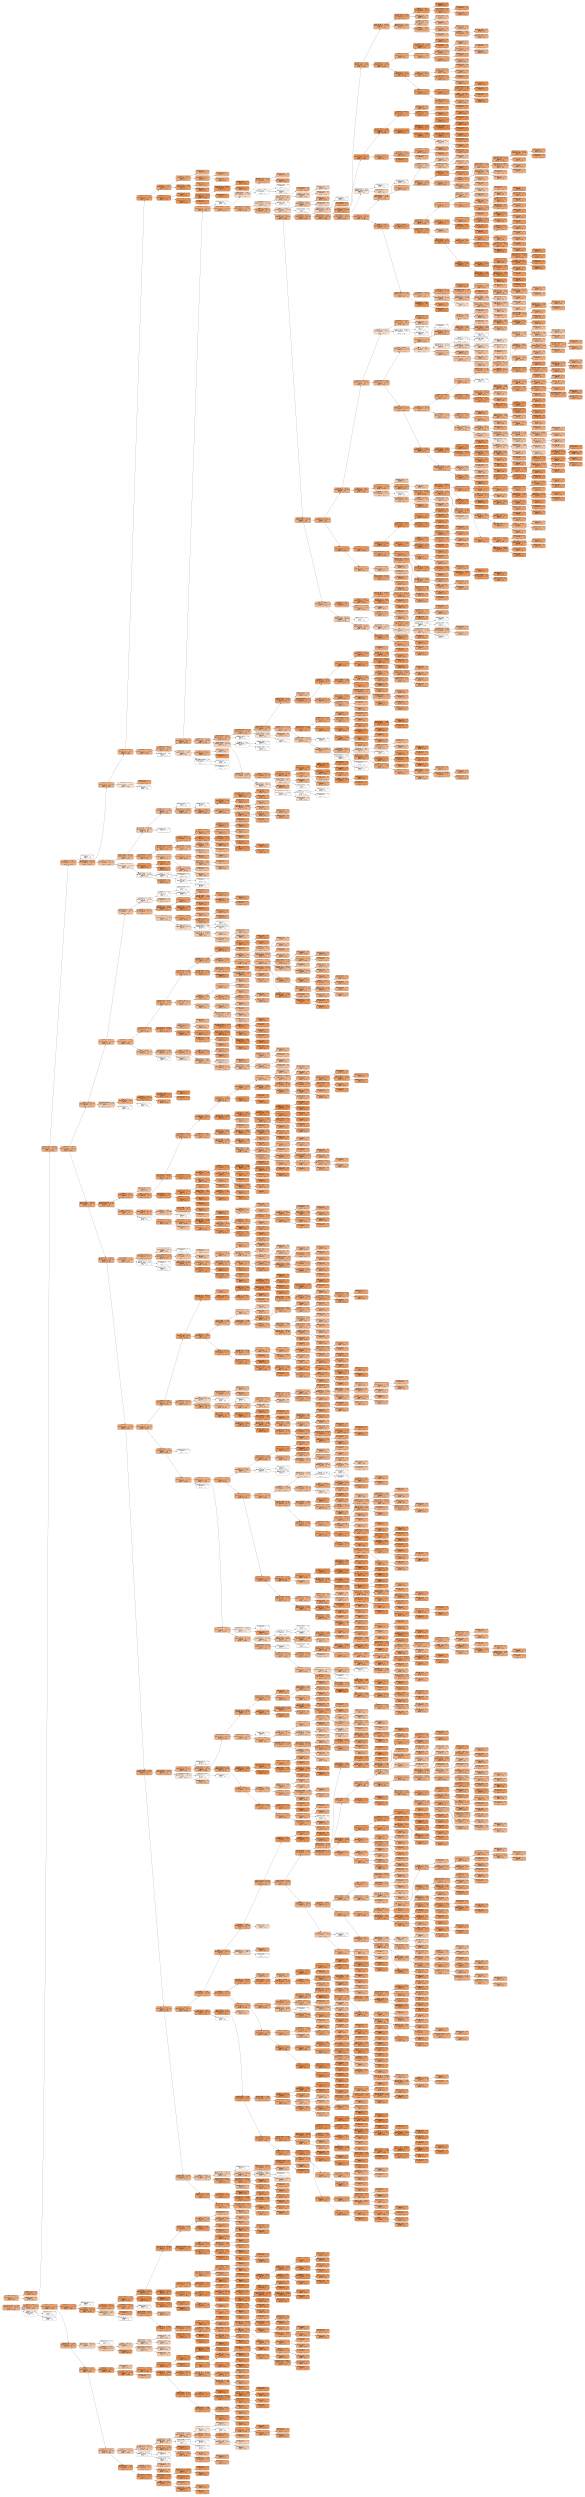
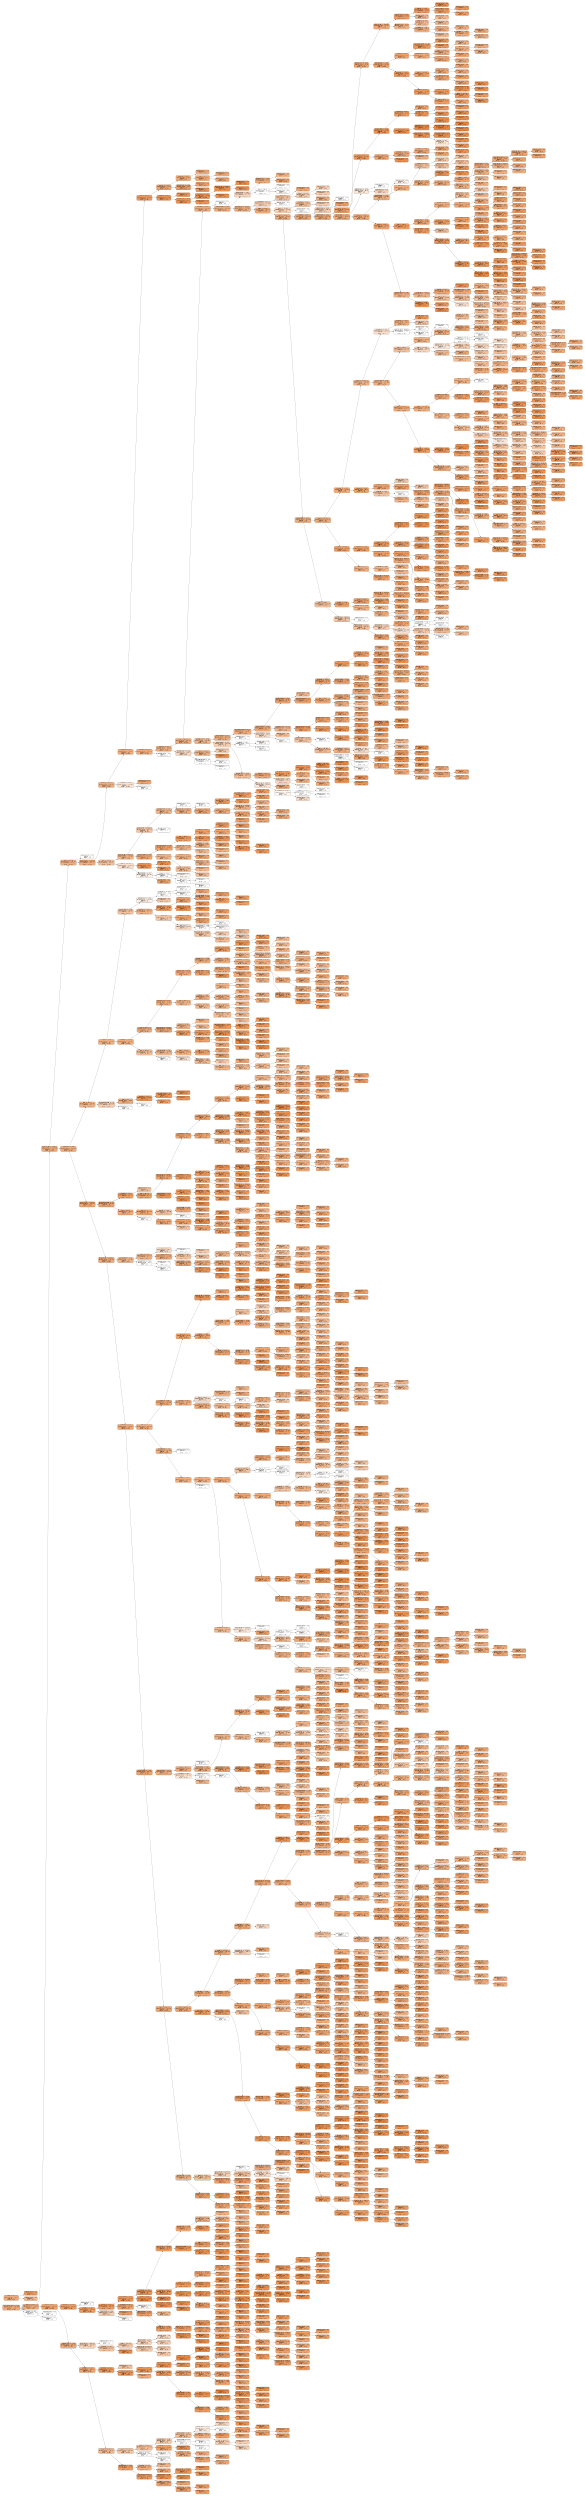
(422, 1742) -> (422, 1742)
